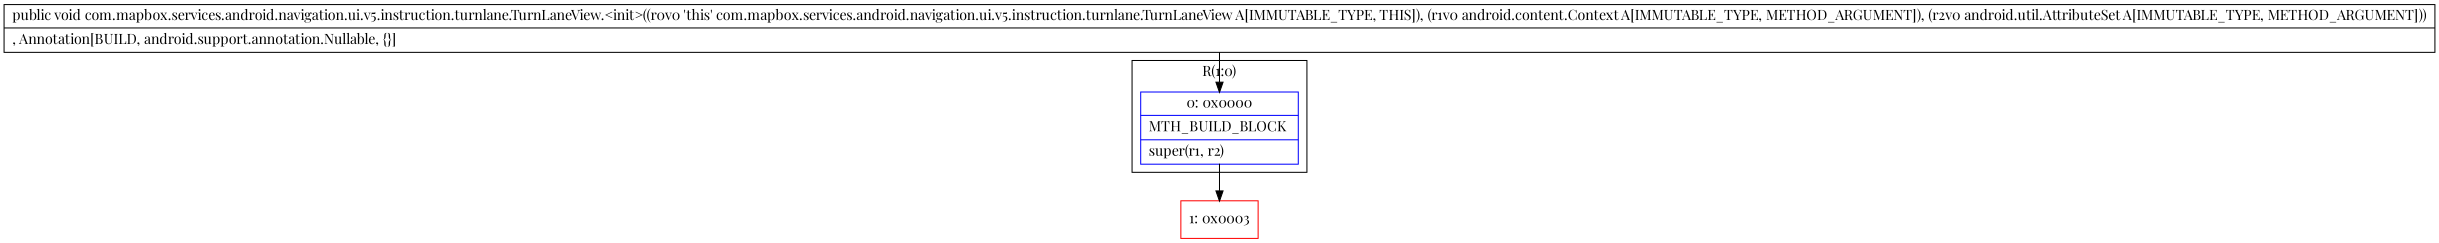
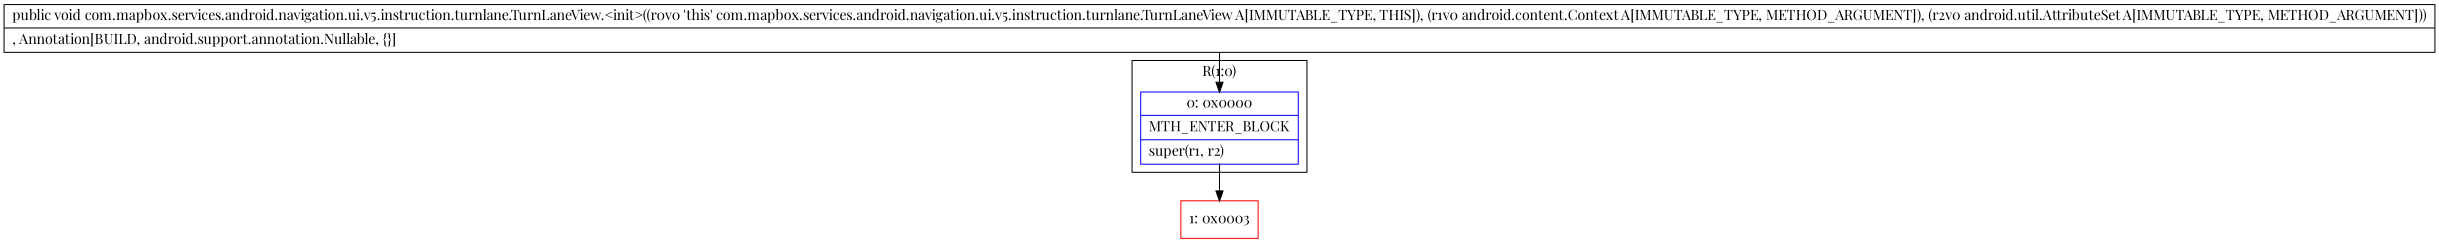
(1218, 127) -> (1219, 127)
